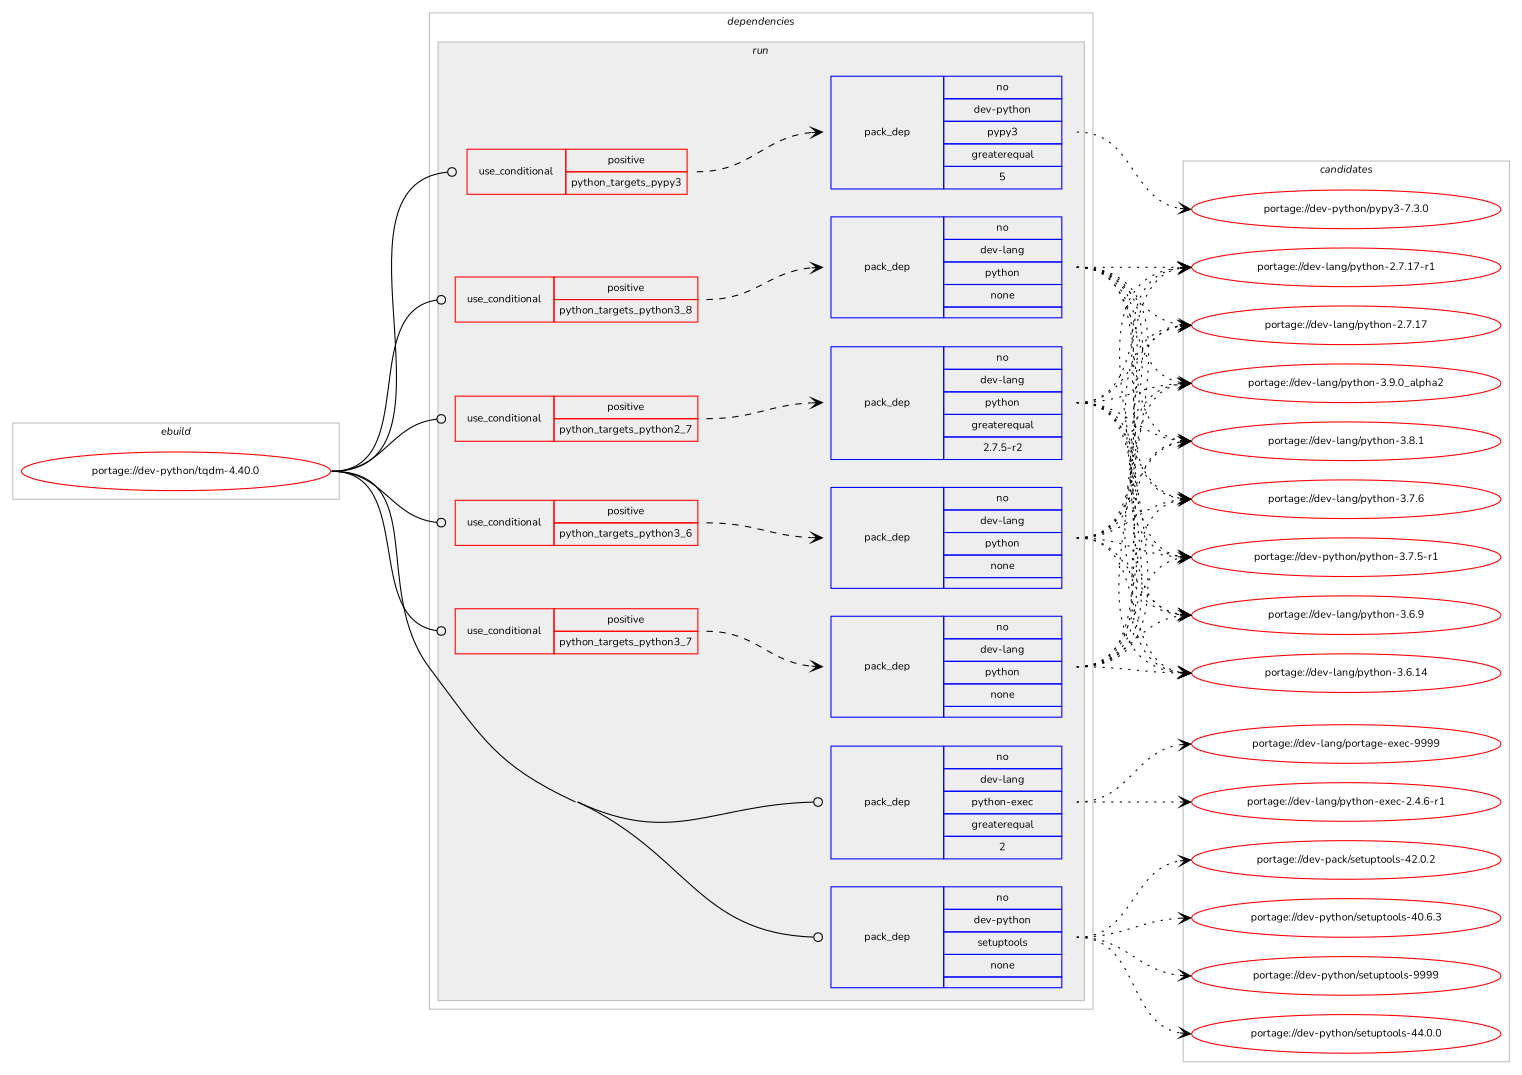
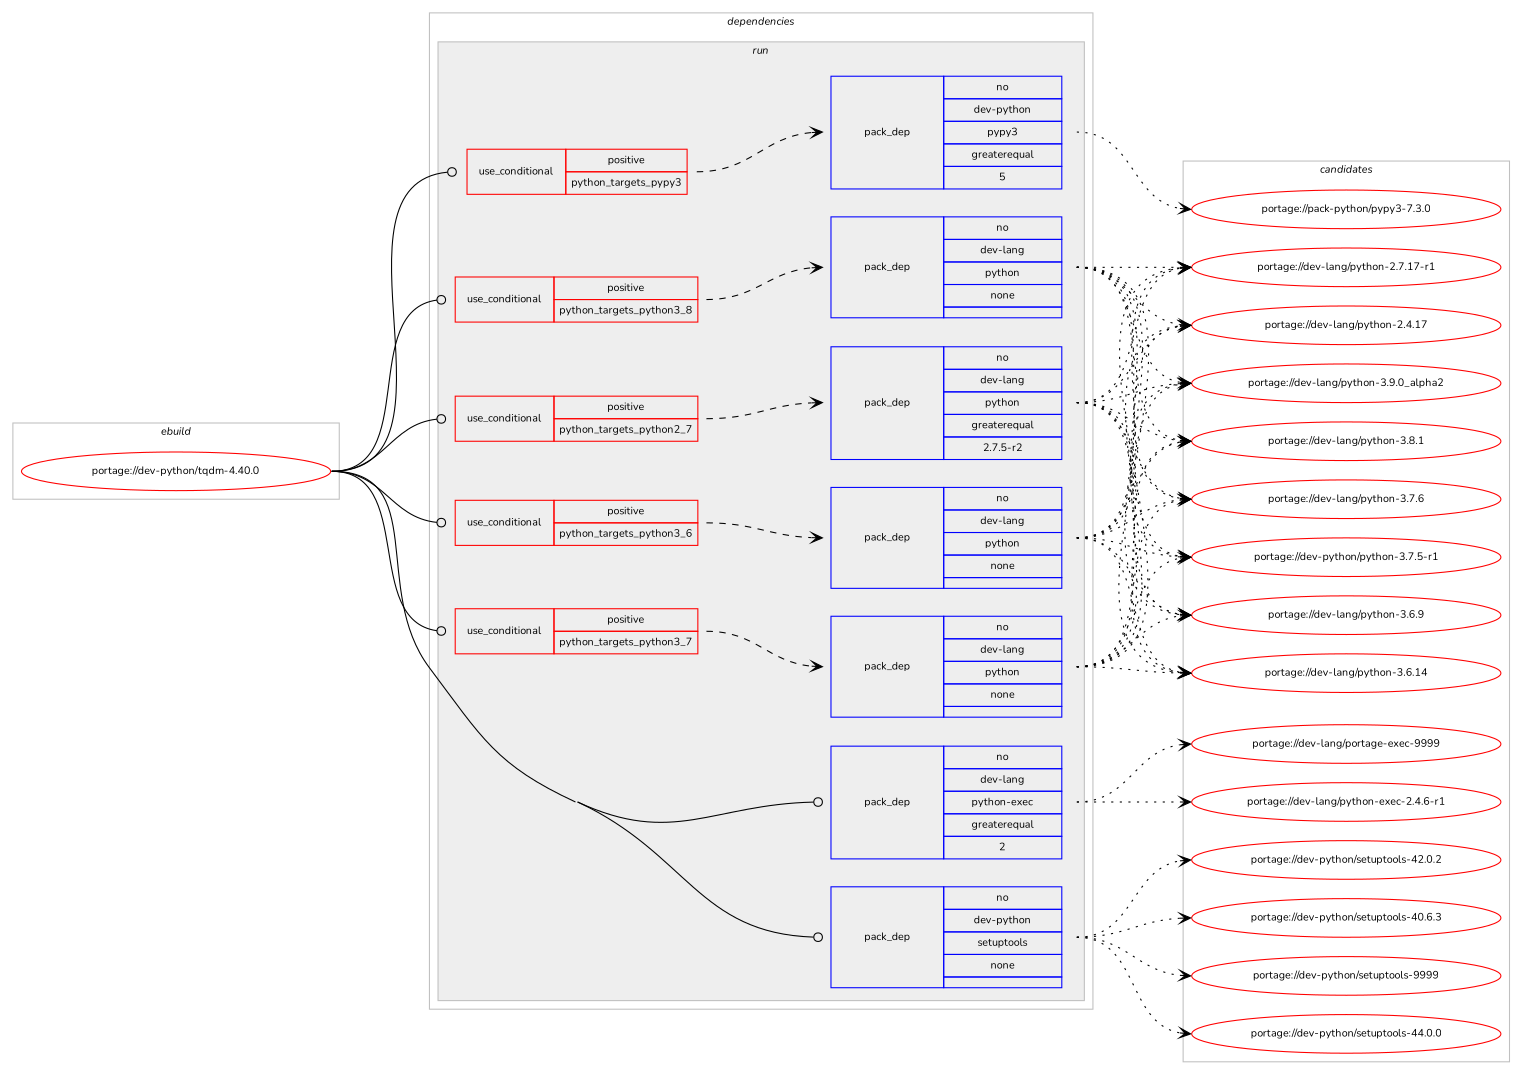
(1346, 209) -> (1346, 209)
(1346, 325) -> (1346, 325)
(1346, 860) -> (1346, 860)
